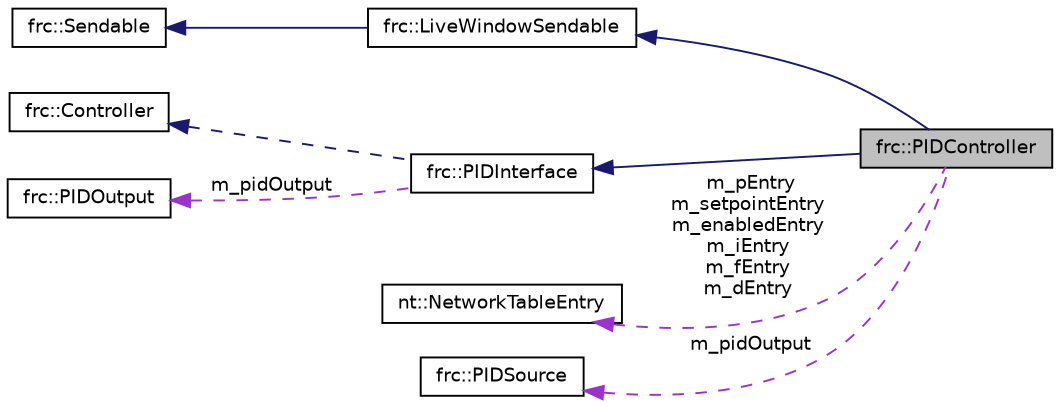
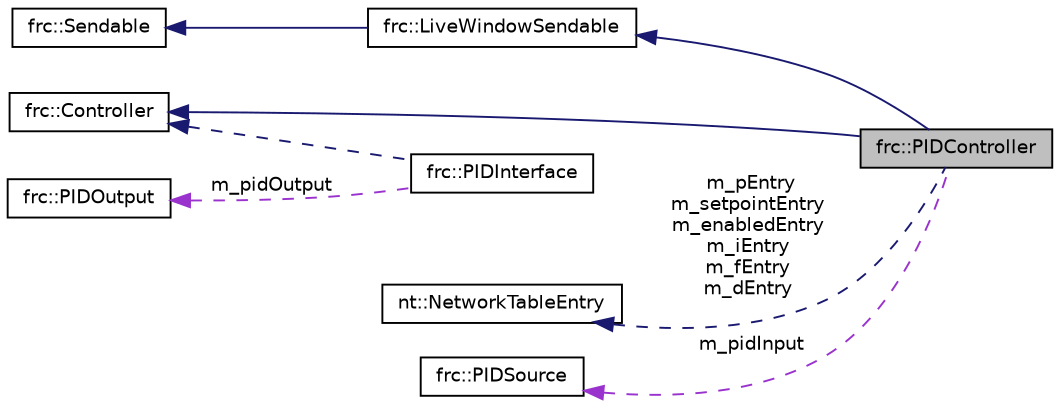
(737, 161) -> (525, 118)
(810, 306) -> (810, 306)
(748, 345) -> (748, 345)
